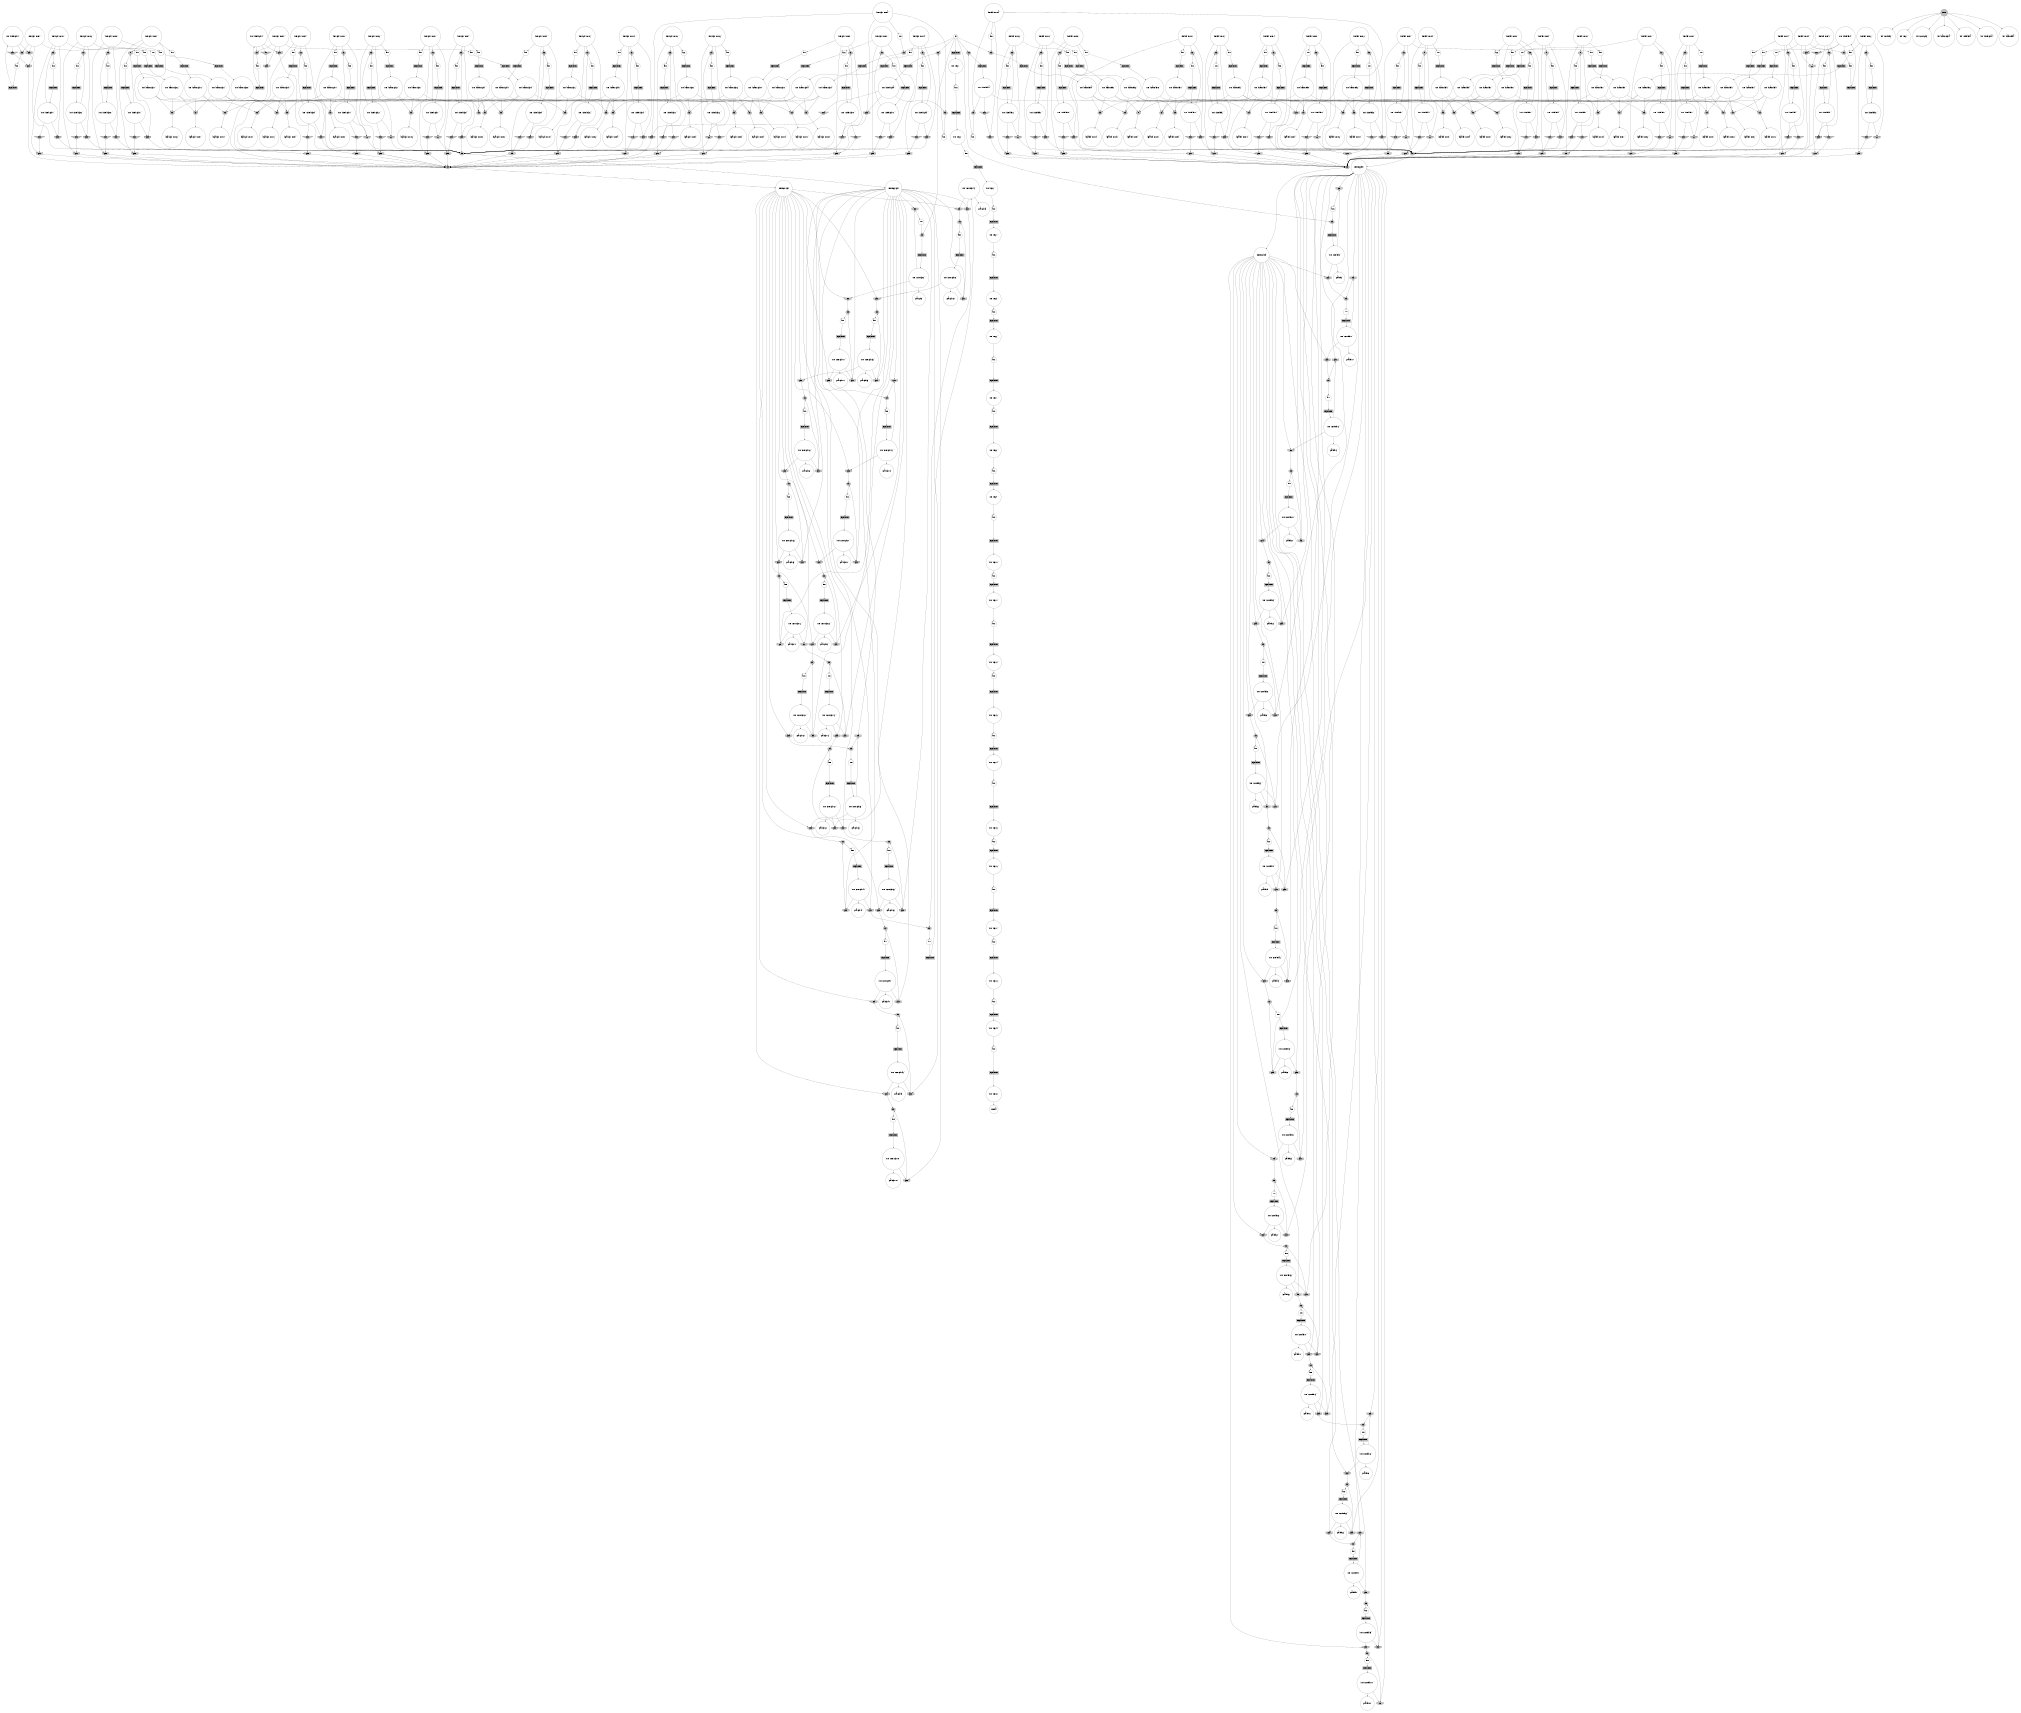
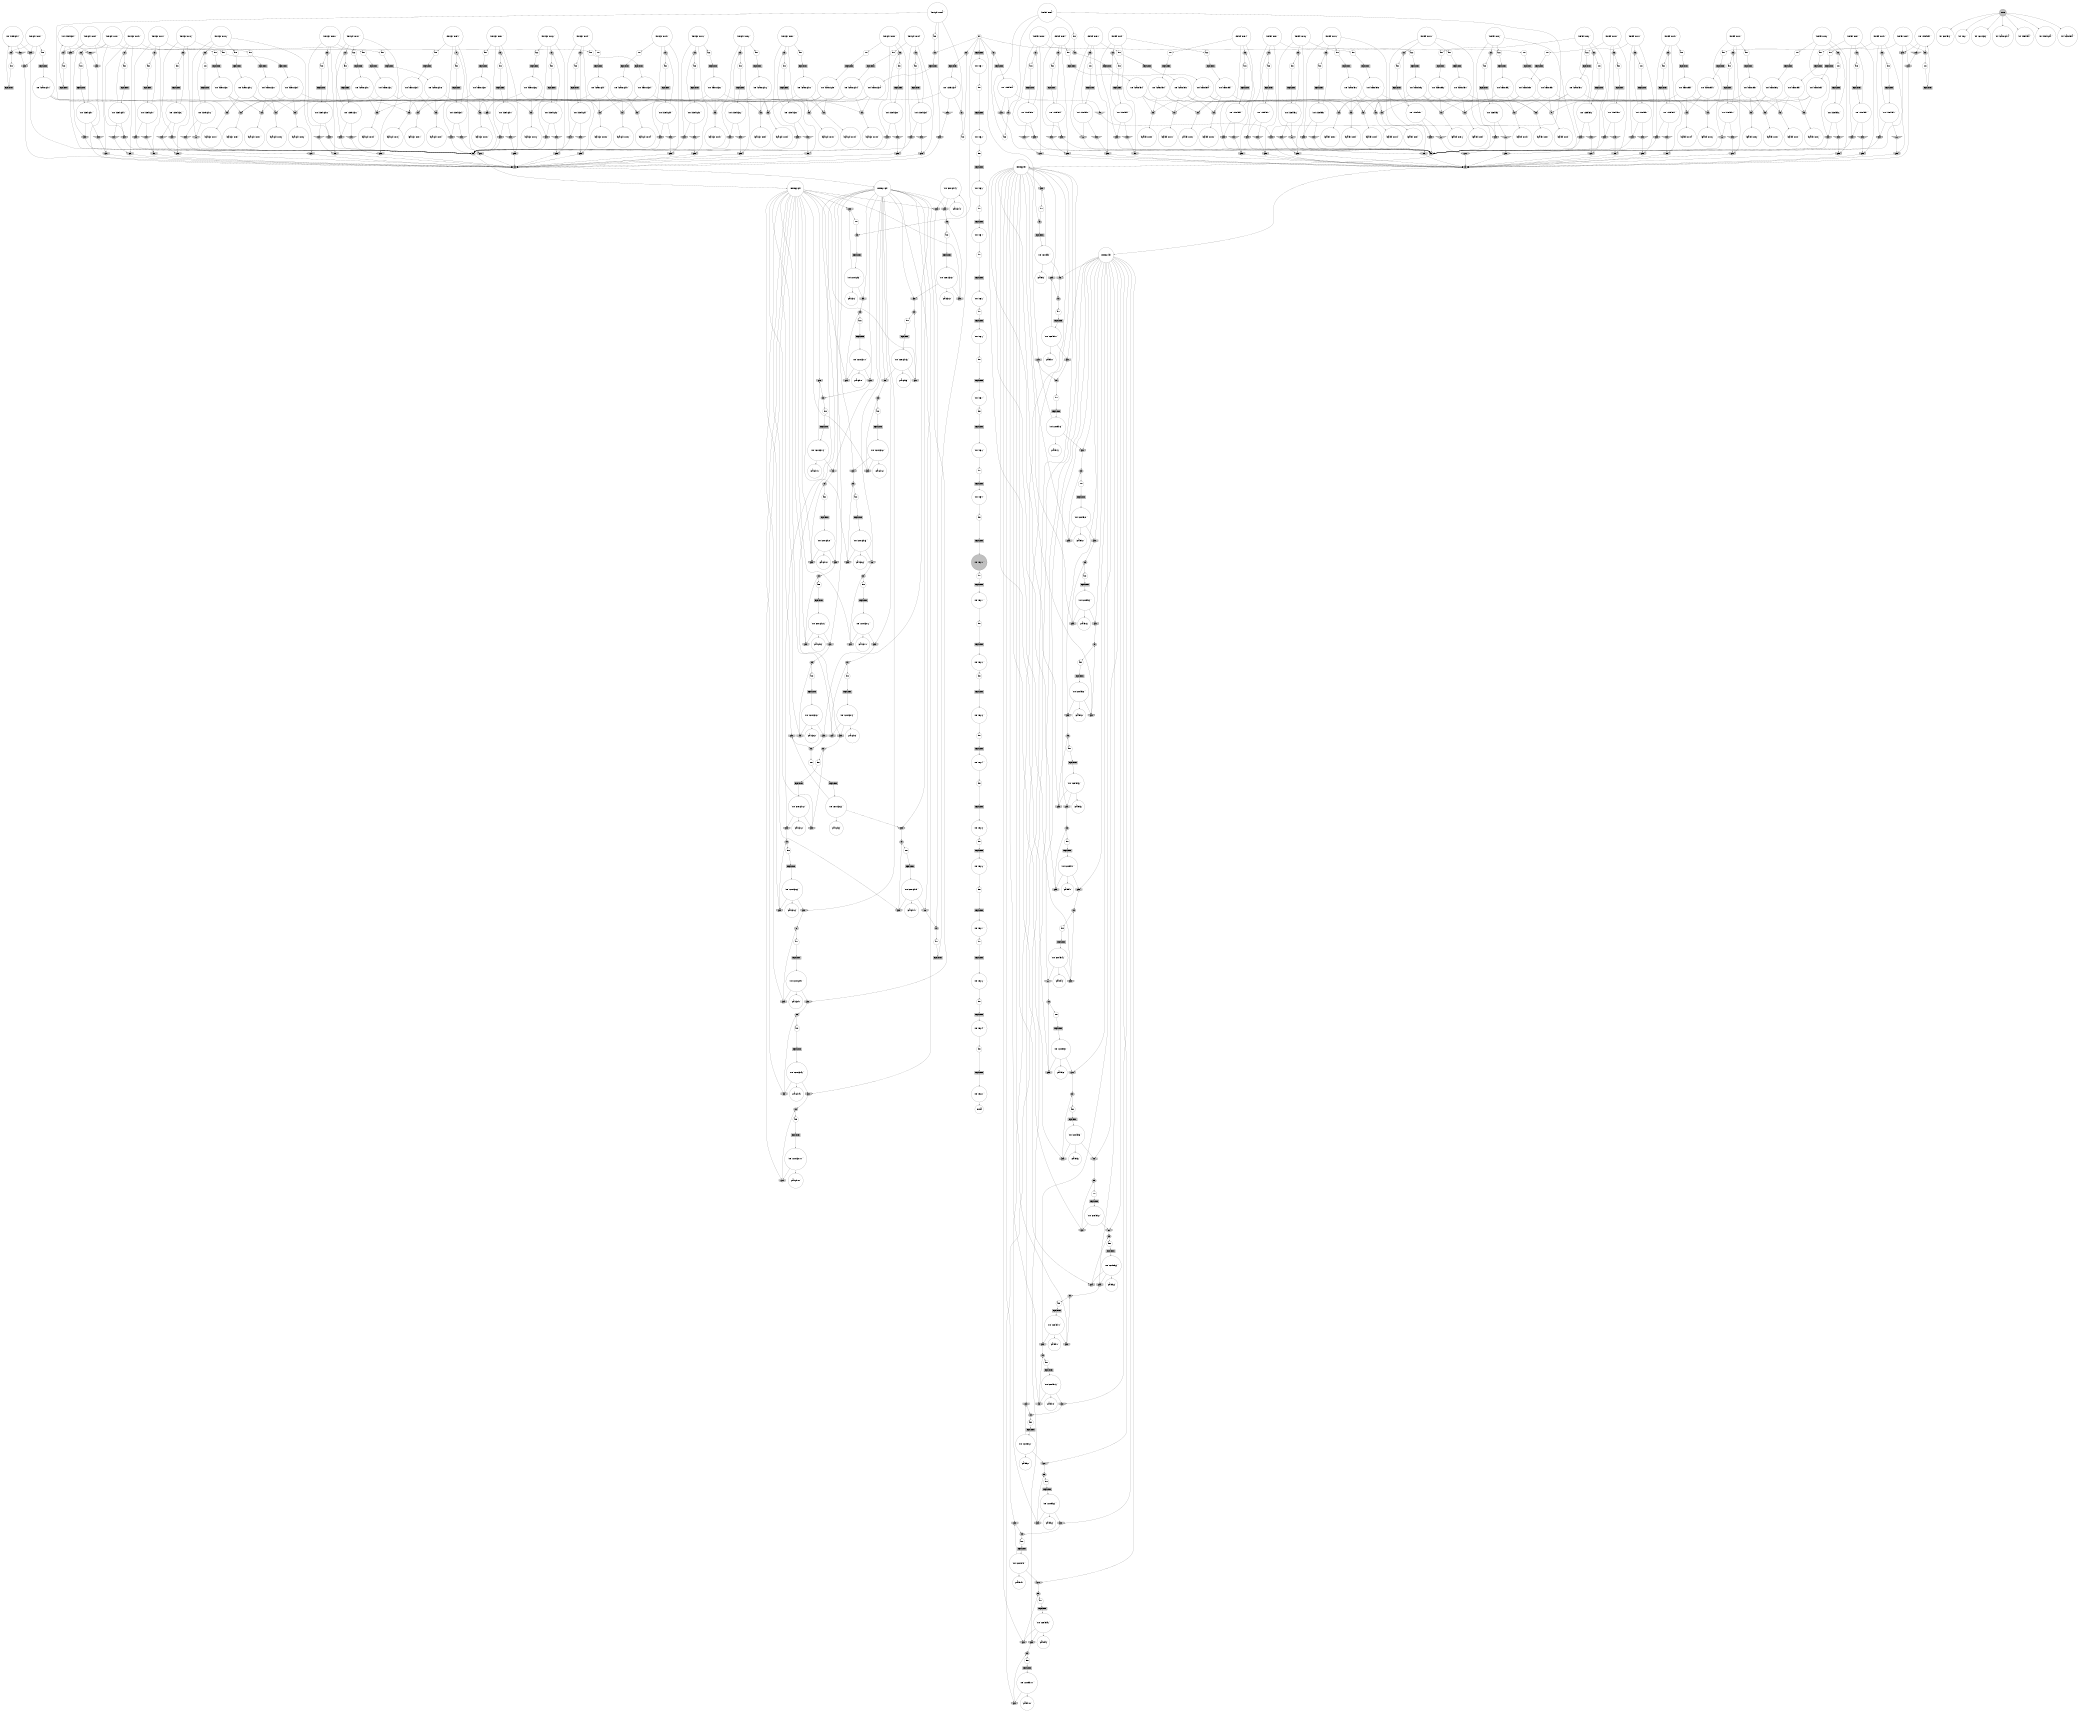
none -> (368, 137)
(1771, 137) -> (1188, 137)
(994, 562) -> (979, 562)
(1275, 1235) -> none
none -> (1043, 1642)
